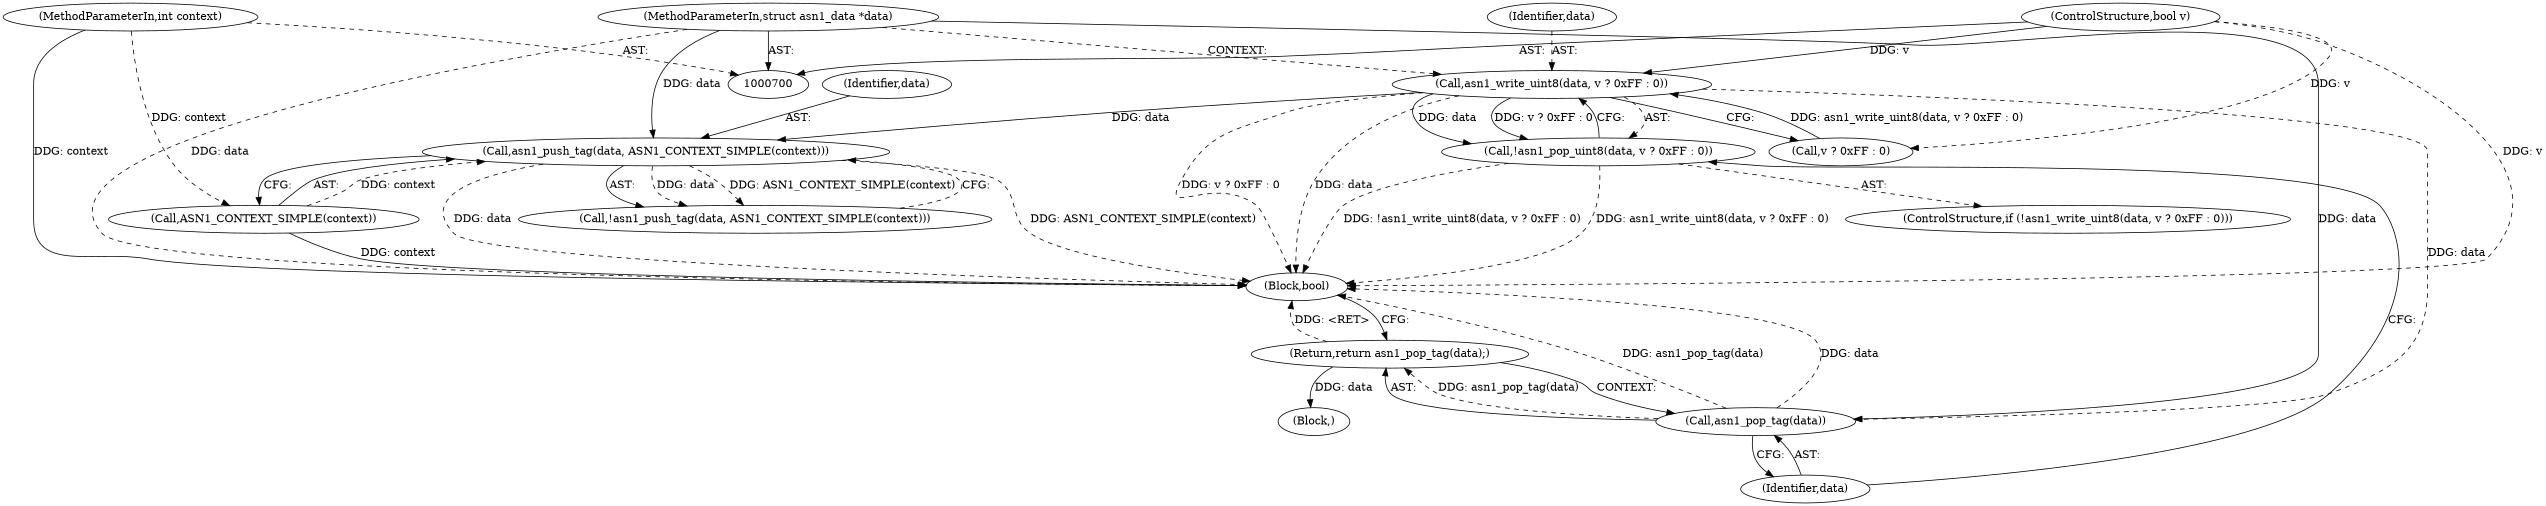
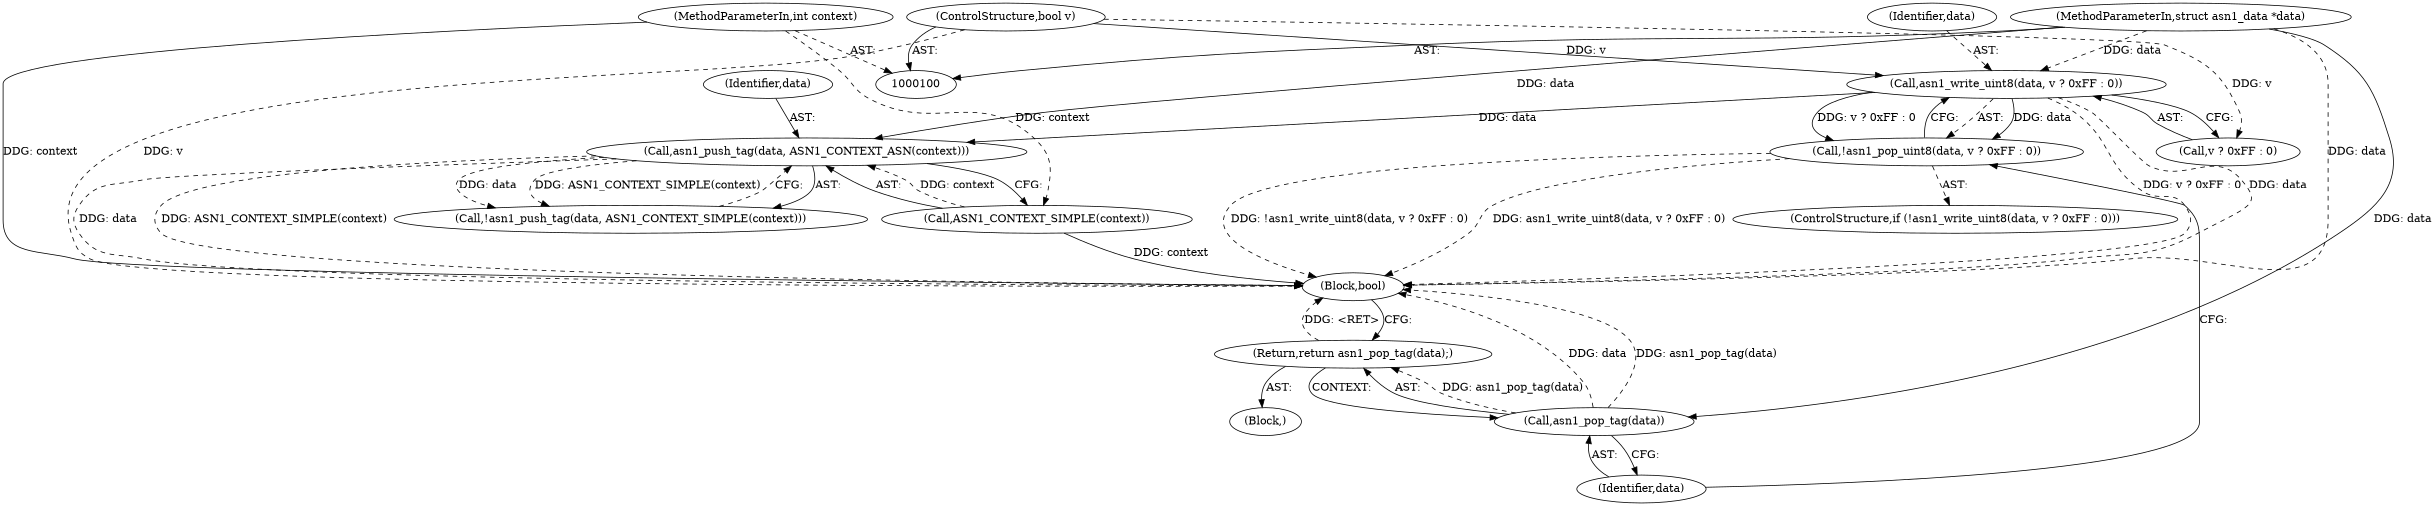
(1240, 51) -> (2132, 51)
(768, 84) -> (916, 84)
(1907, 118) -> (2172, 118)
(656, 152) -> (807, 152)
(2428, 167) -> none
(1344, 388) -> (1281, 388)
